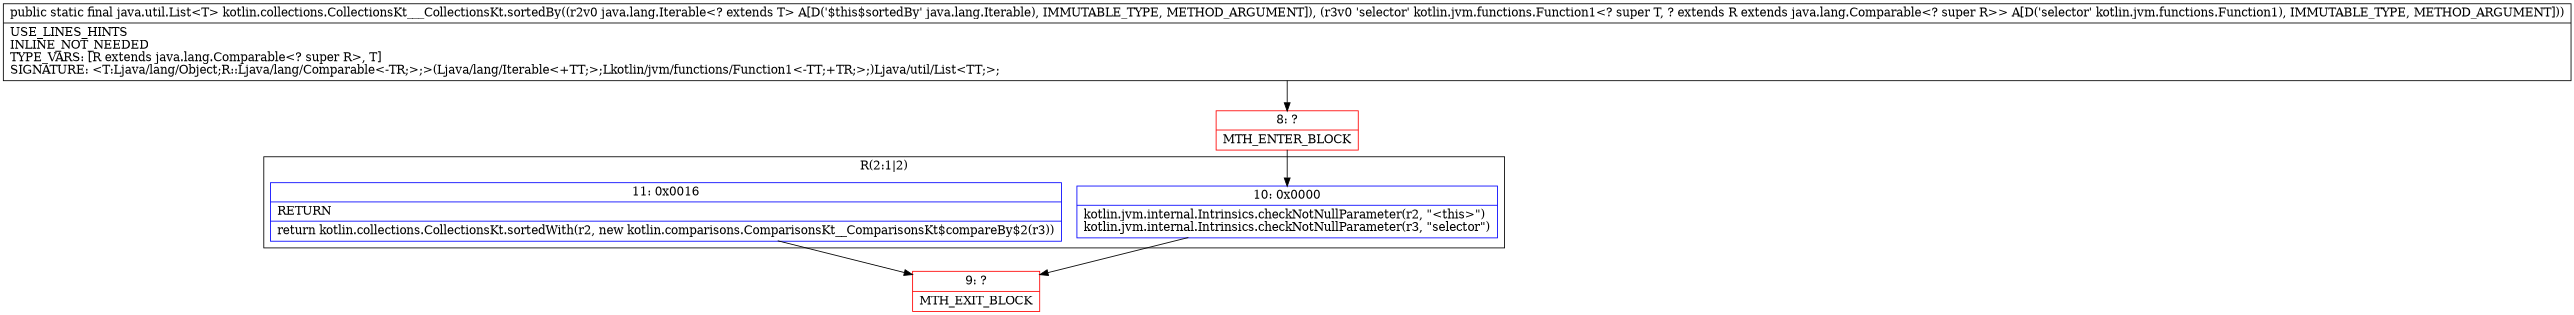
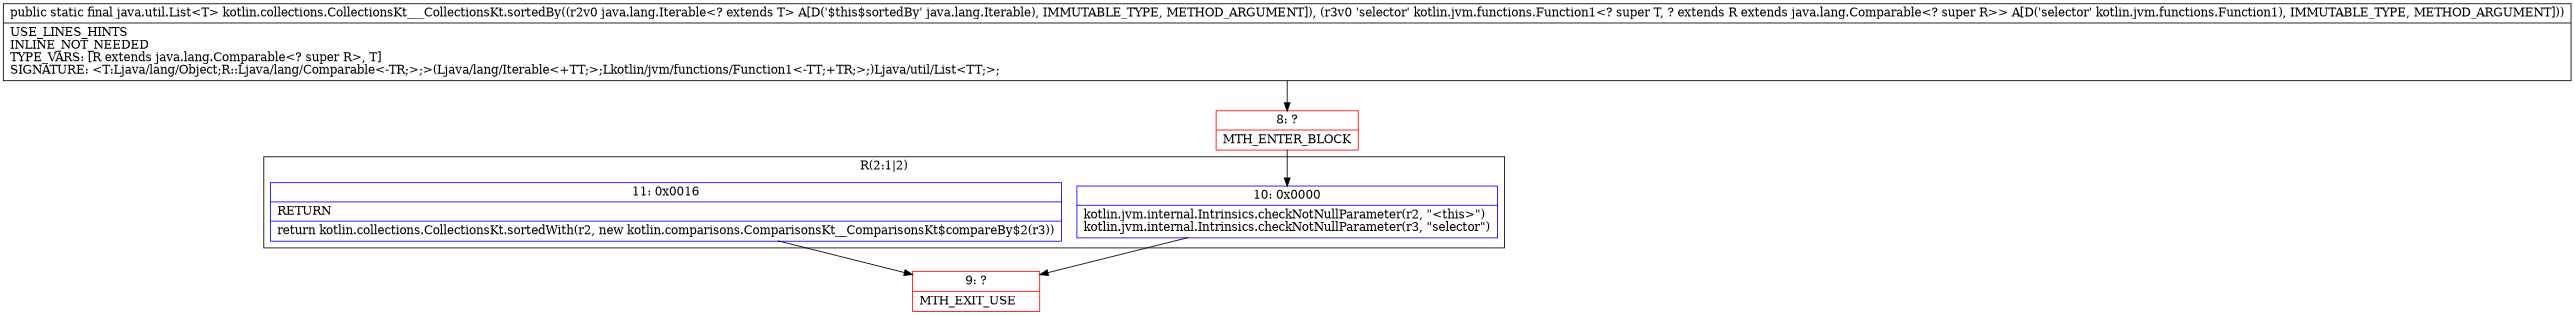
(976, 301) -> (968, 301)
